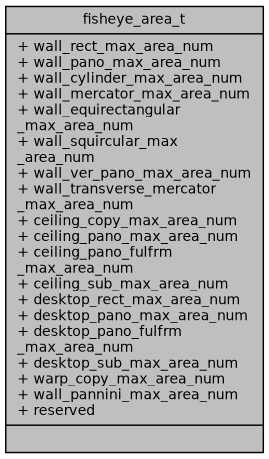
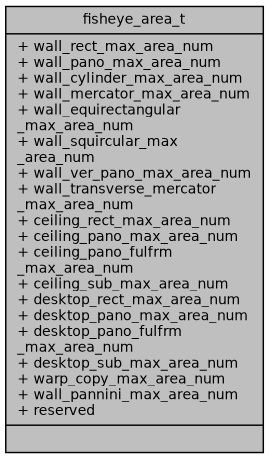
(128, 221) -> (124, 221)
